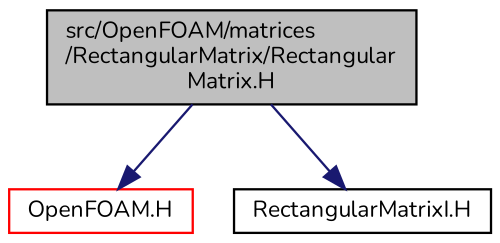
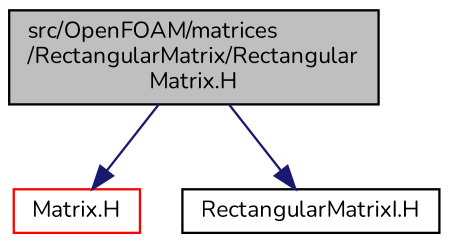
(101, 211) -> (77, 211)
